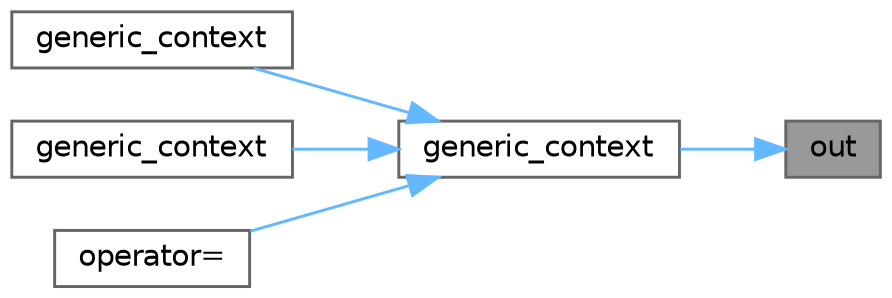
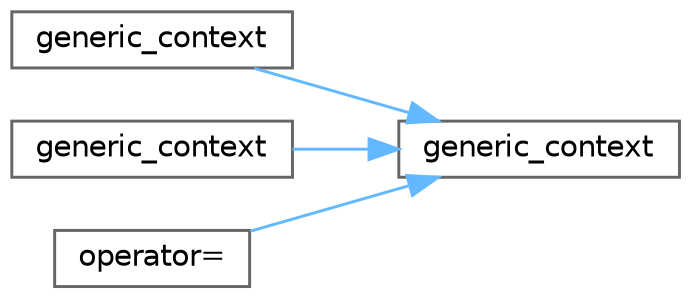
(833, 149) -> none
